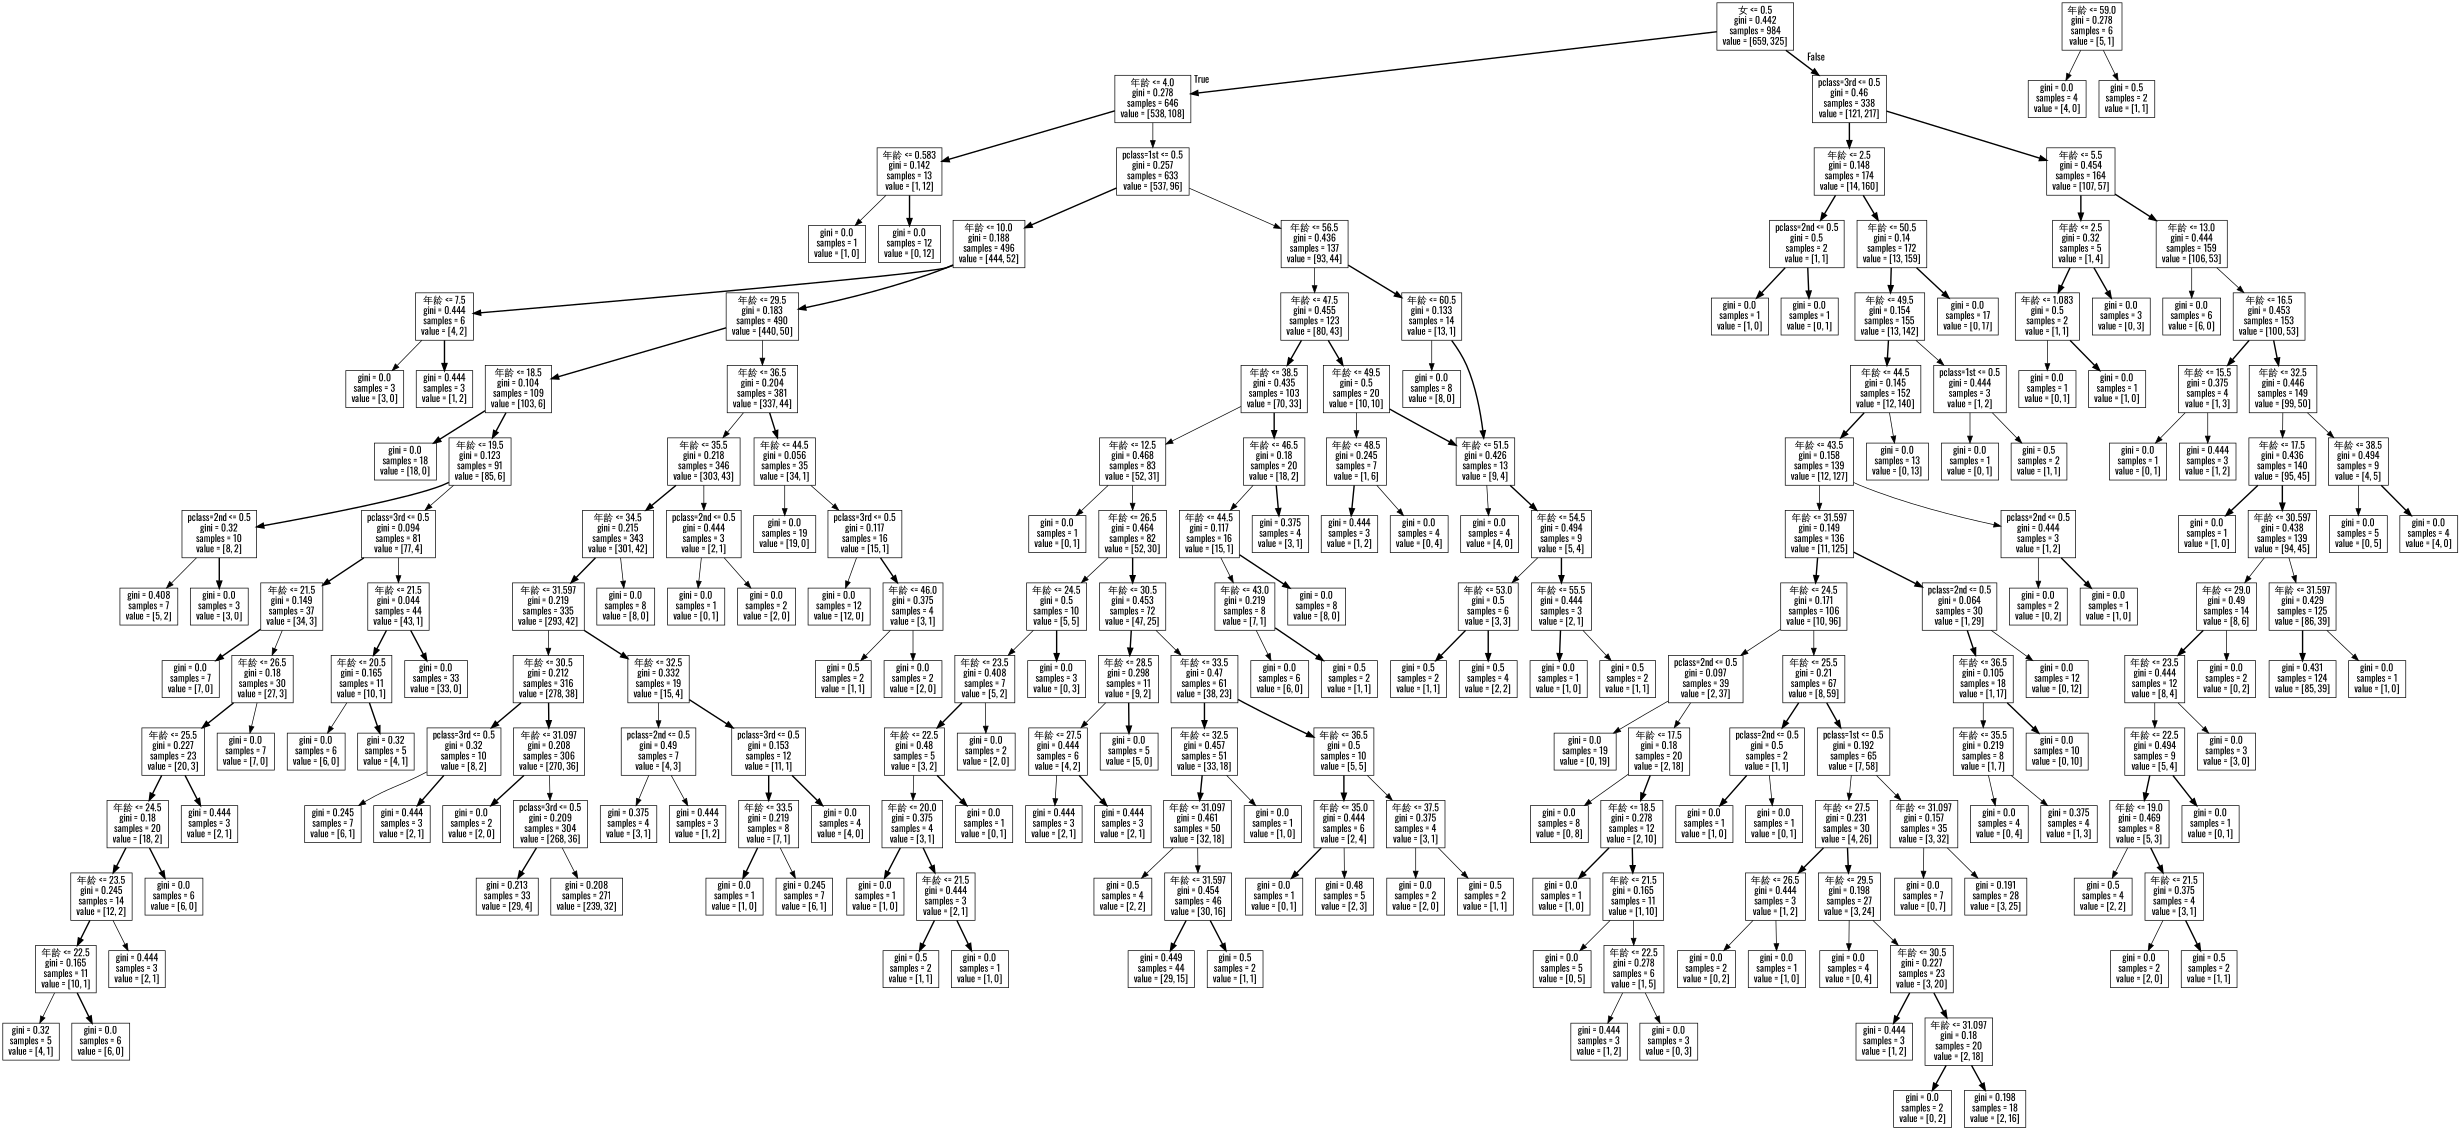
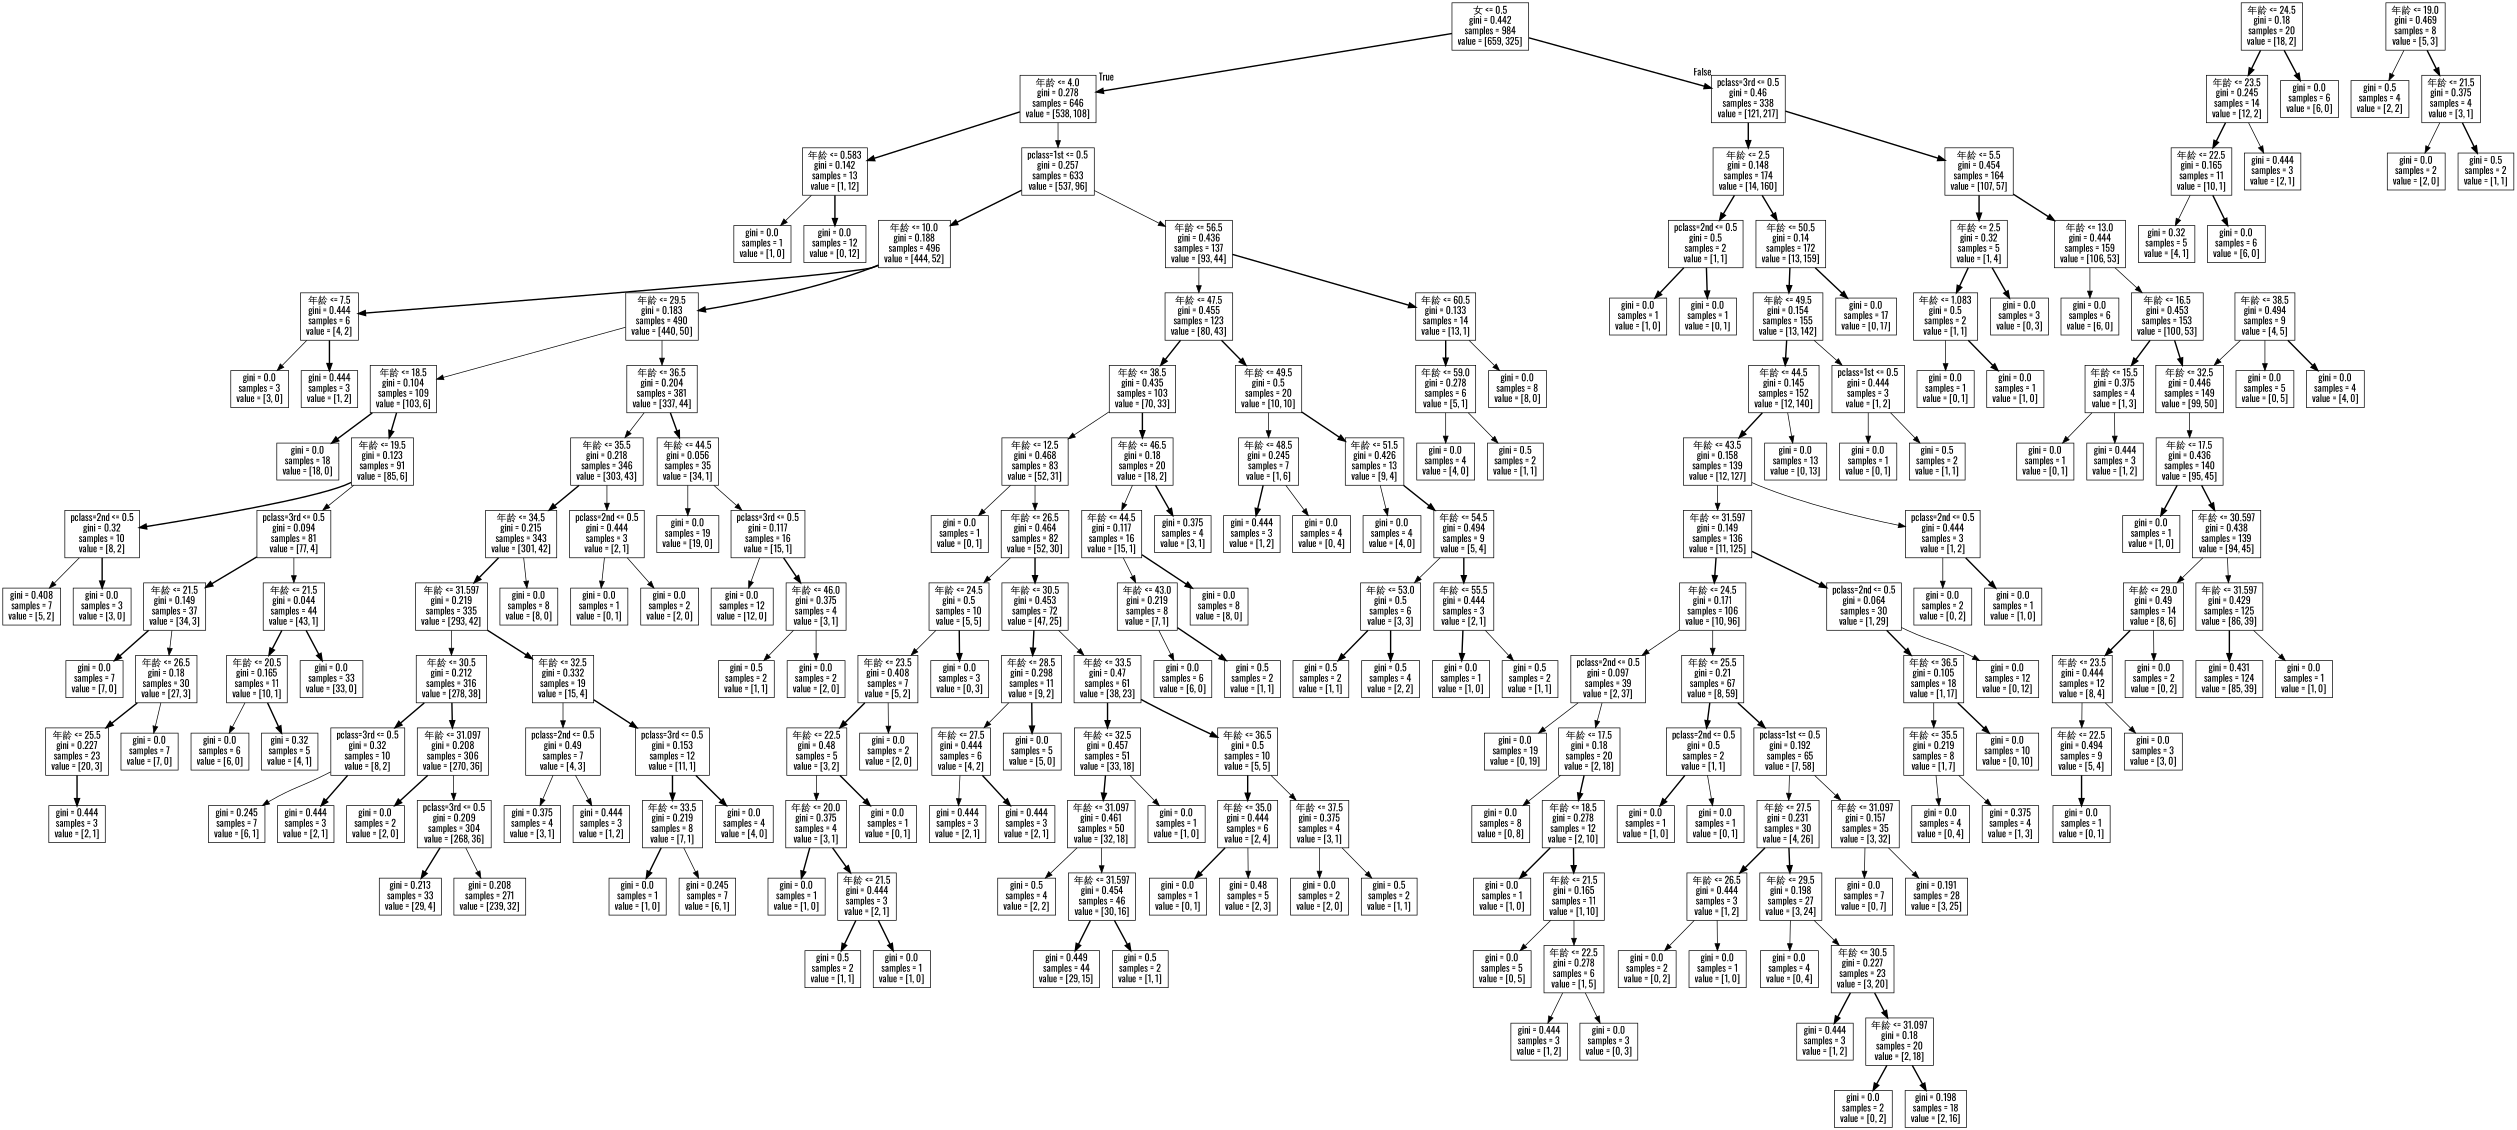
(642, 352) -> (534, 352)
(1473, 383) -> (1446, 349)
(2318, 423) -> (2230, 350)
(2148, 784) -> none
(157, 785) -> none
